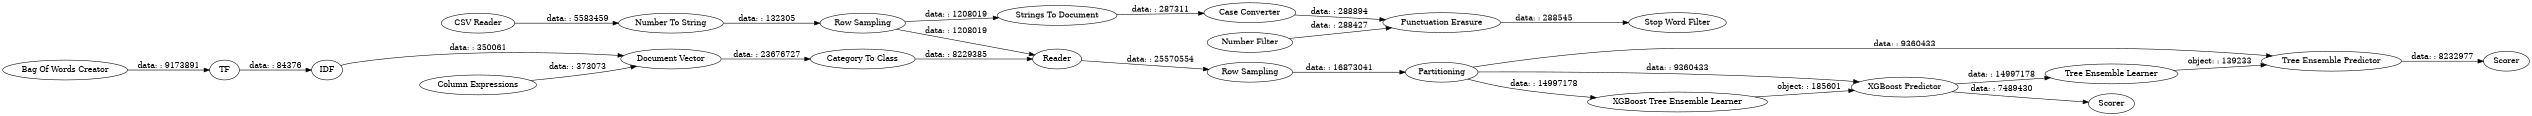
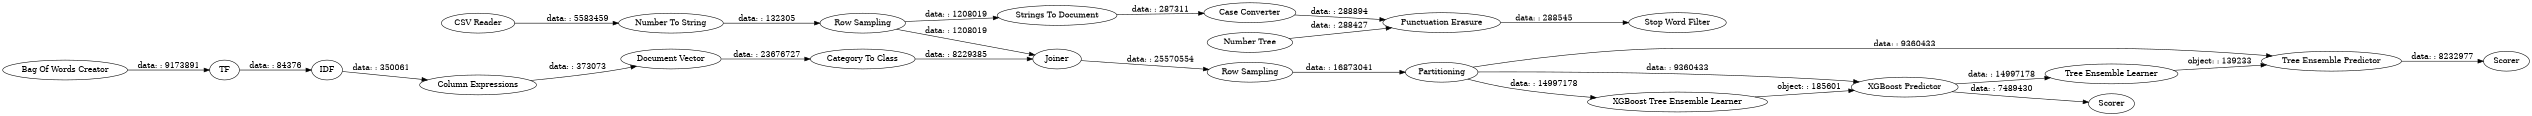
(1250, 42) -> (1250, 42)
(479, 53) -> (382, 75)
(1057, 59) -> (1057, 59)
